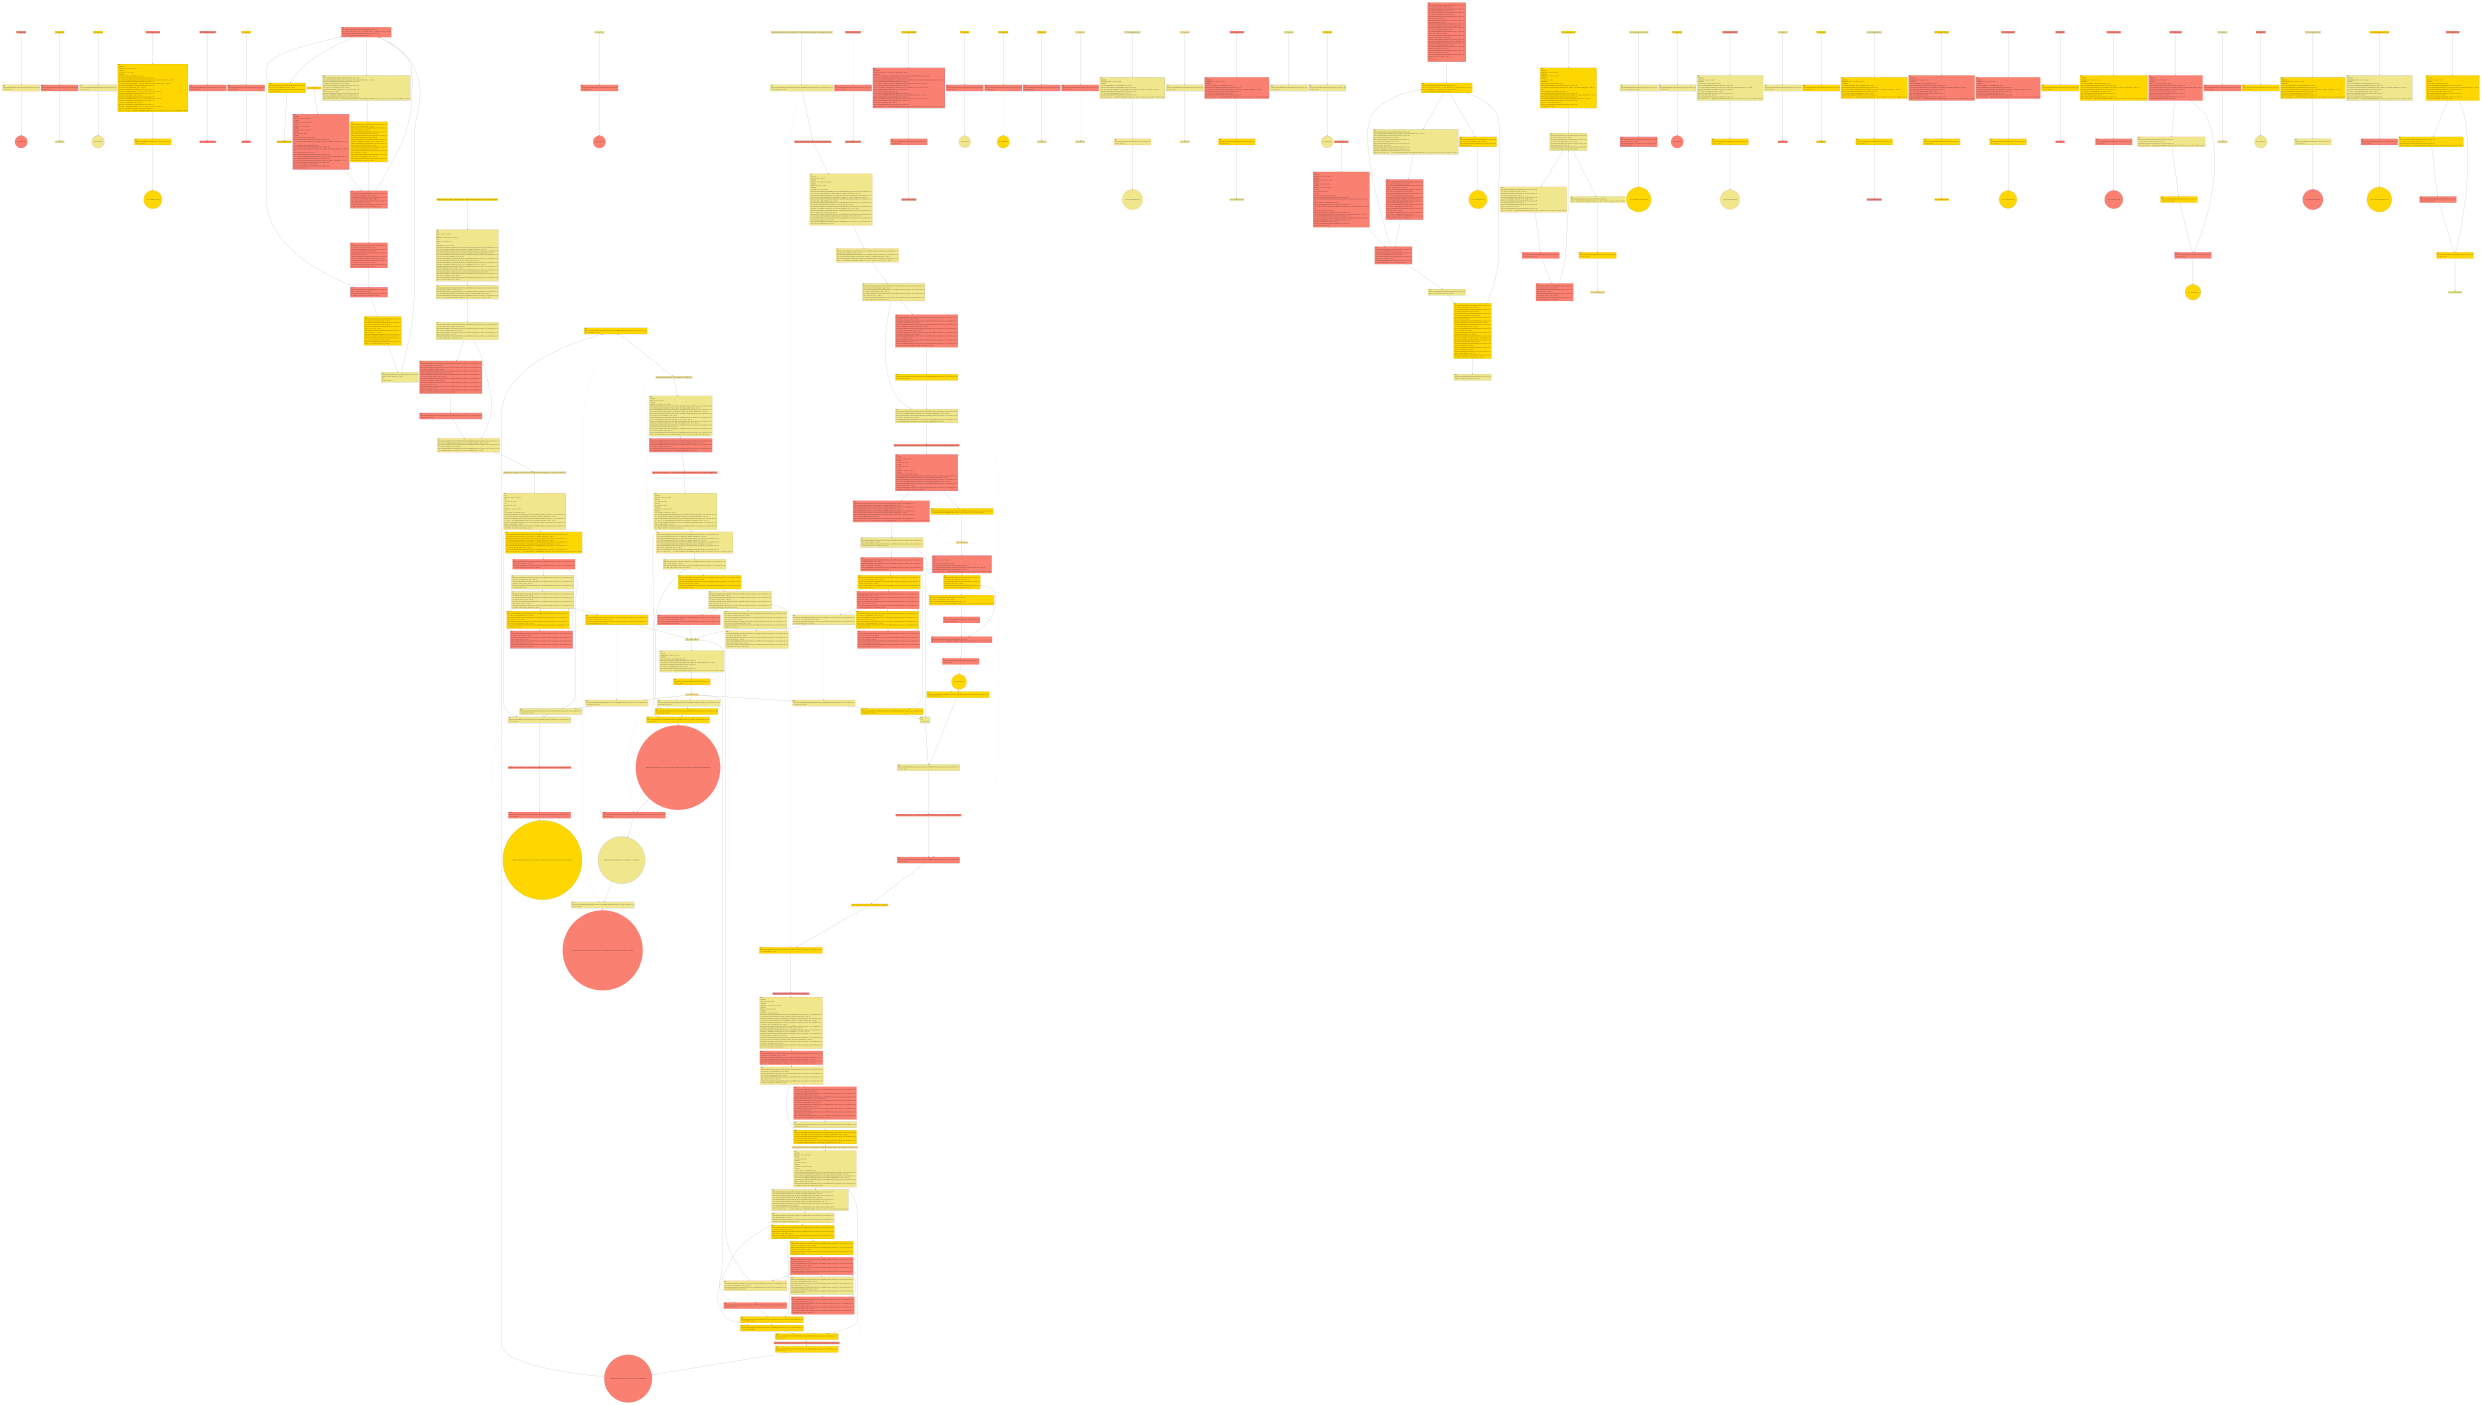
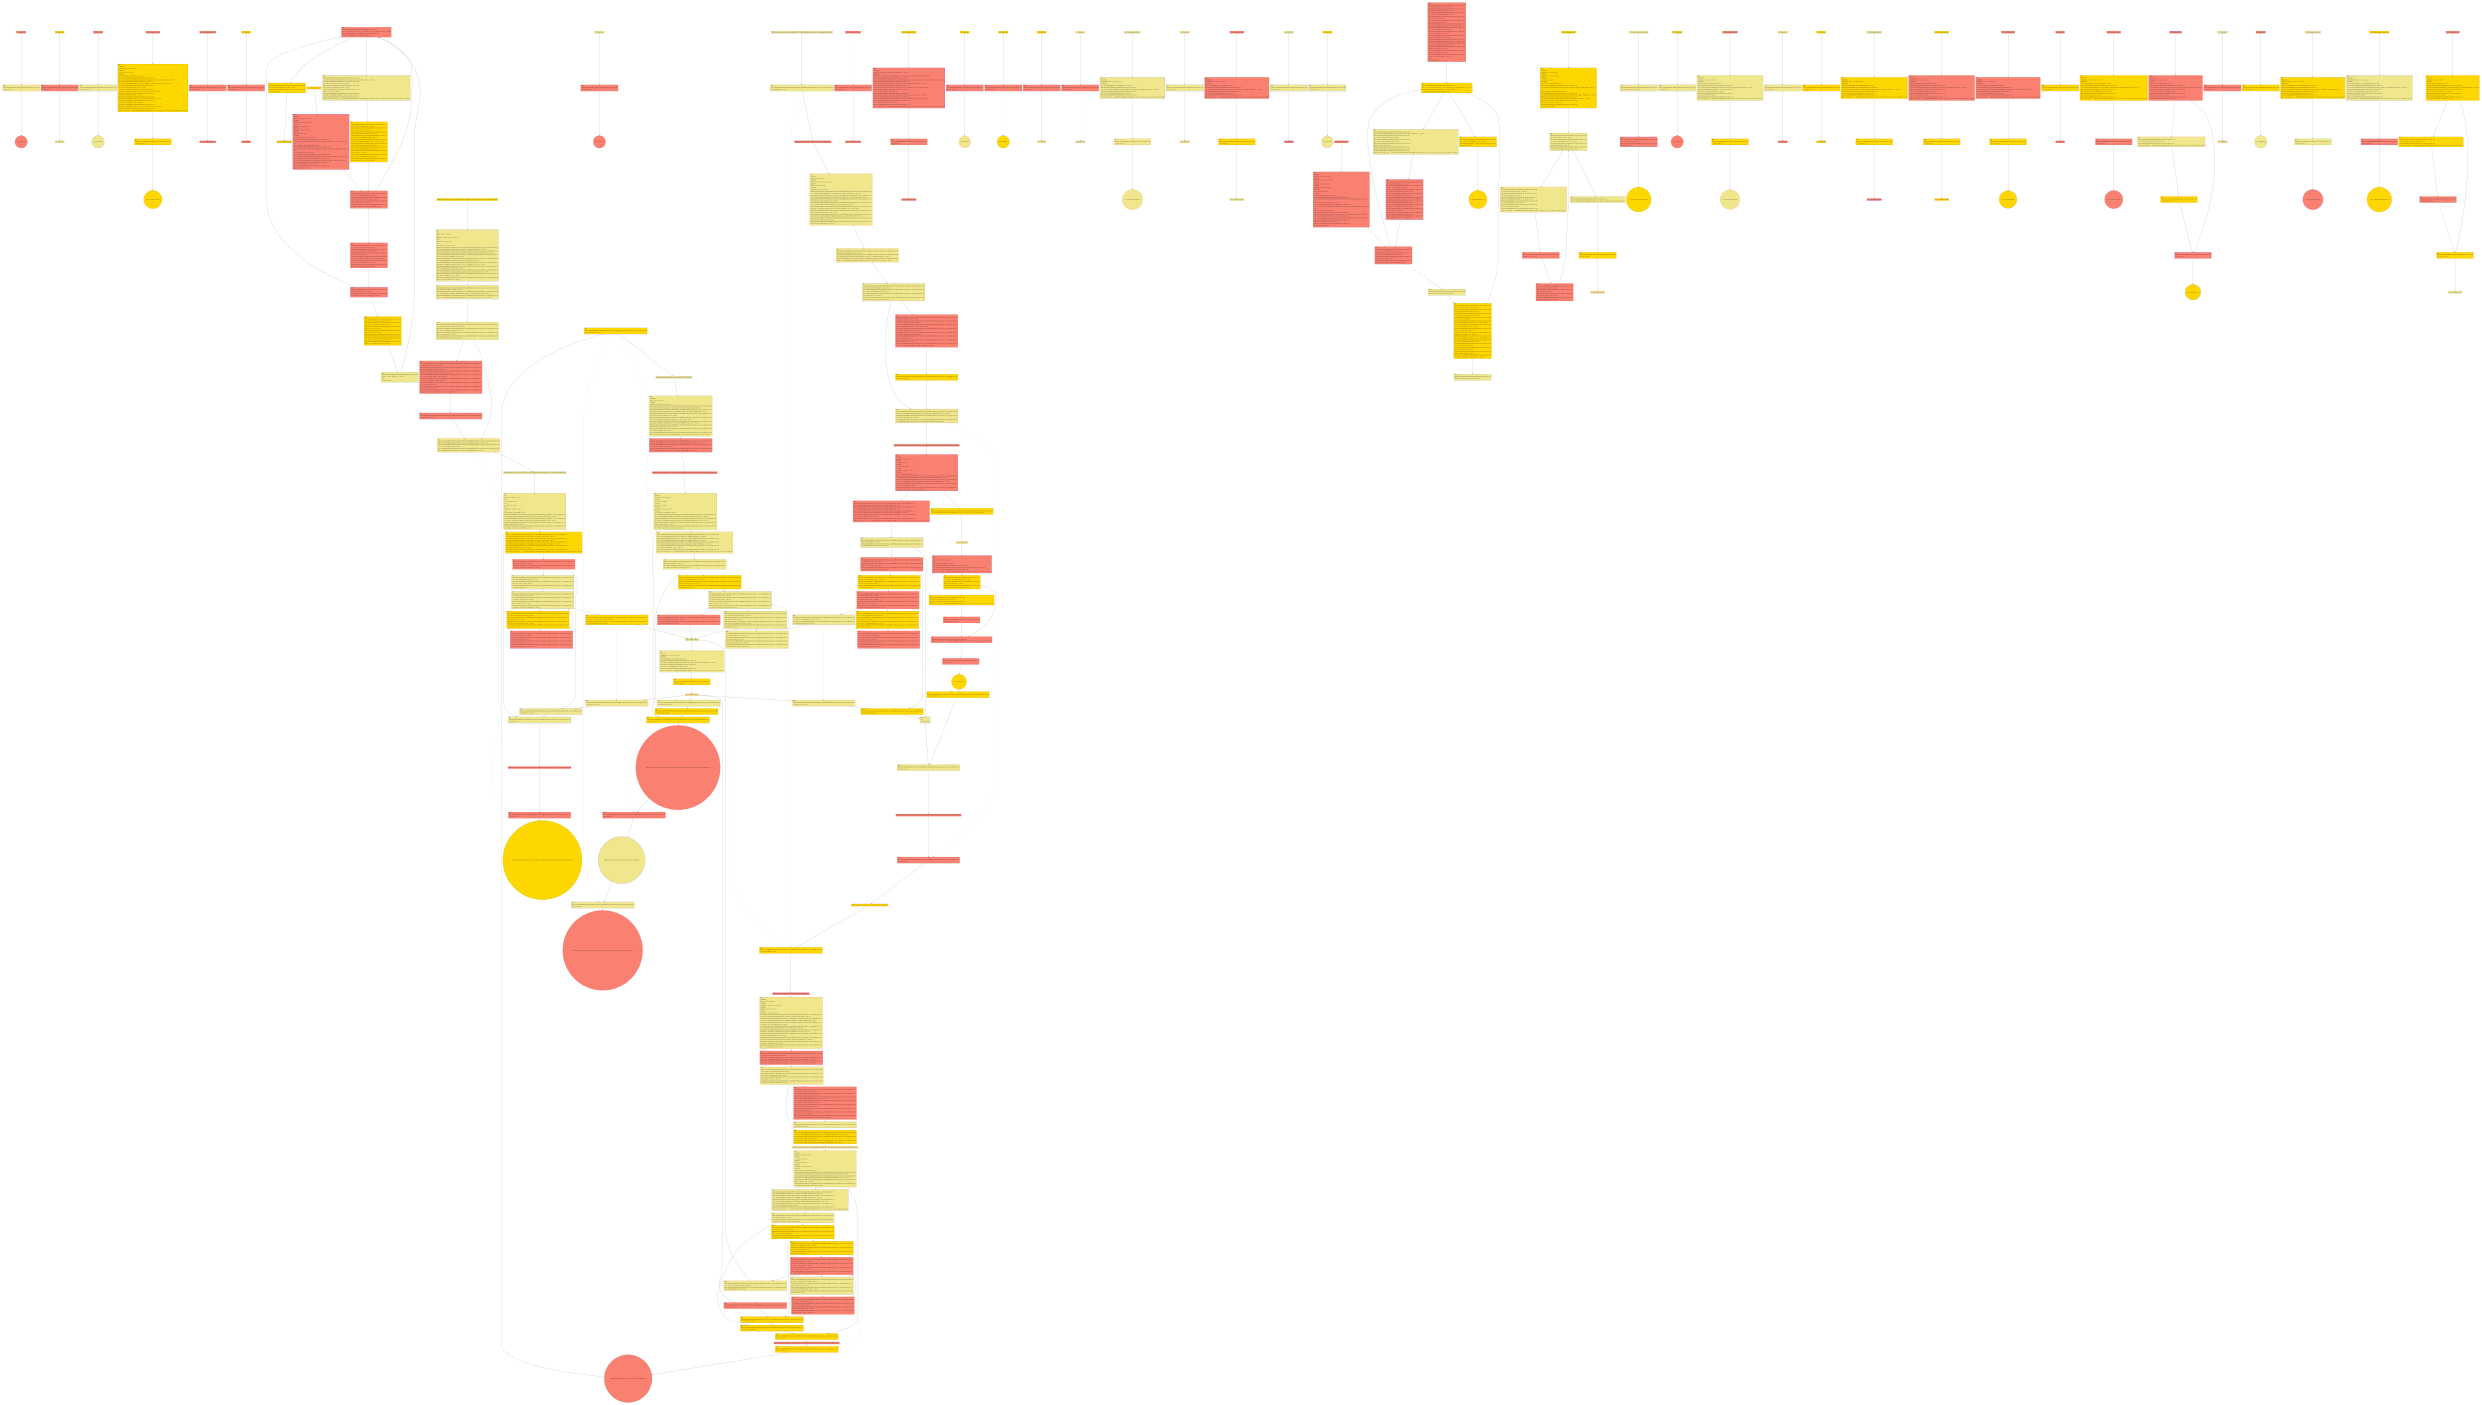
(98, 32) -> (98, 32)
none -> (1289, 142)
